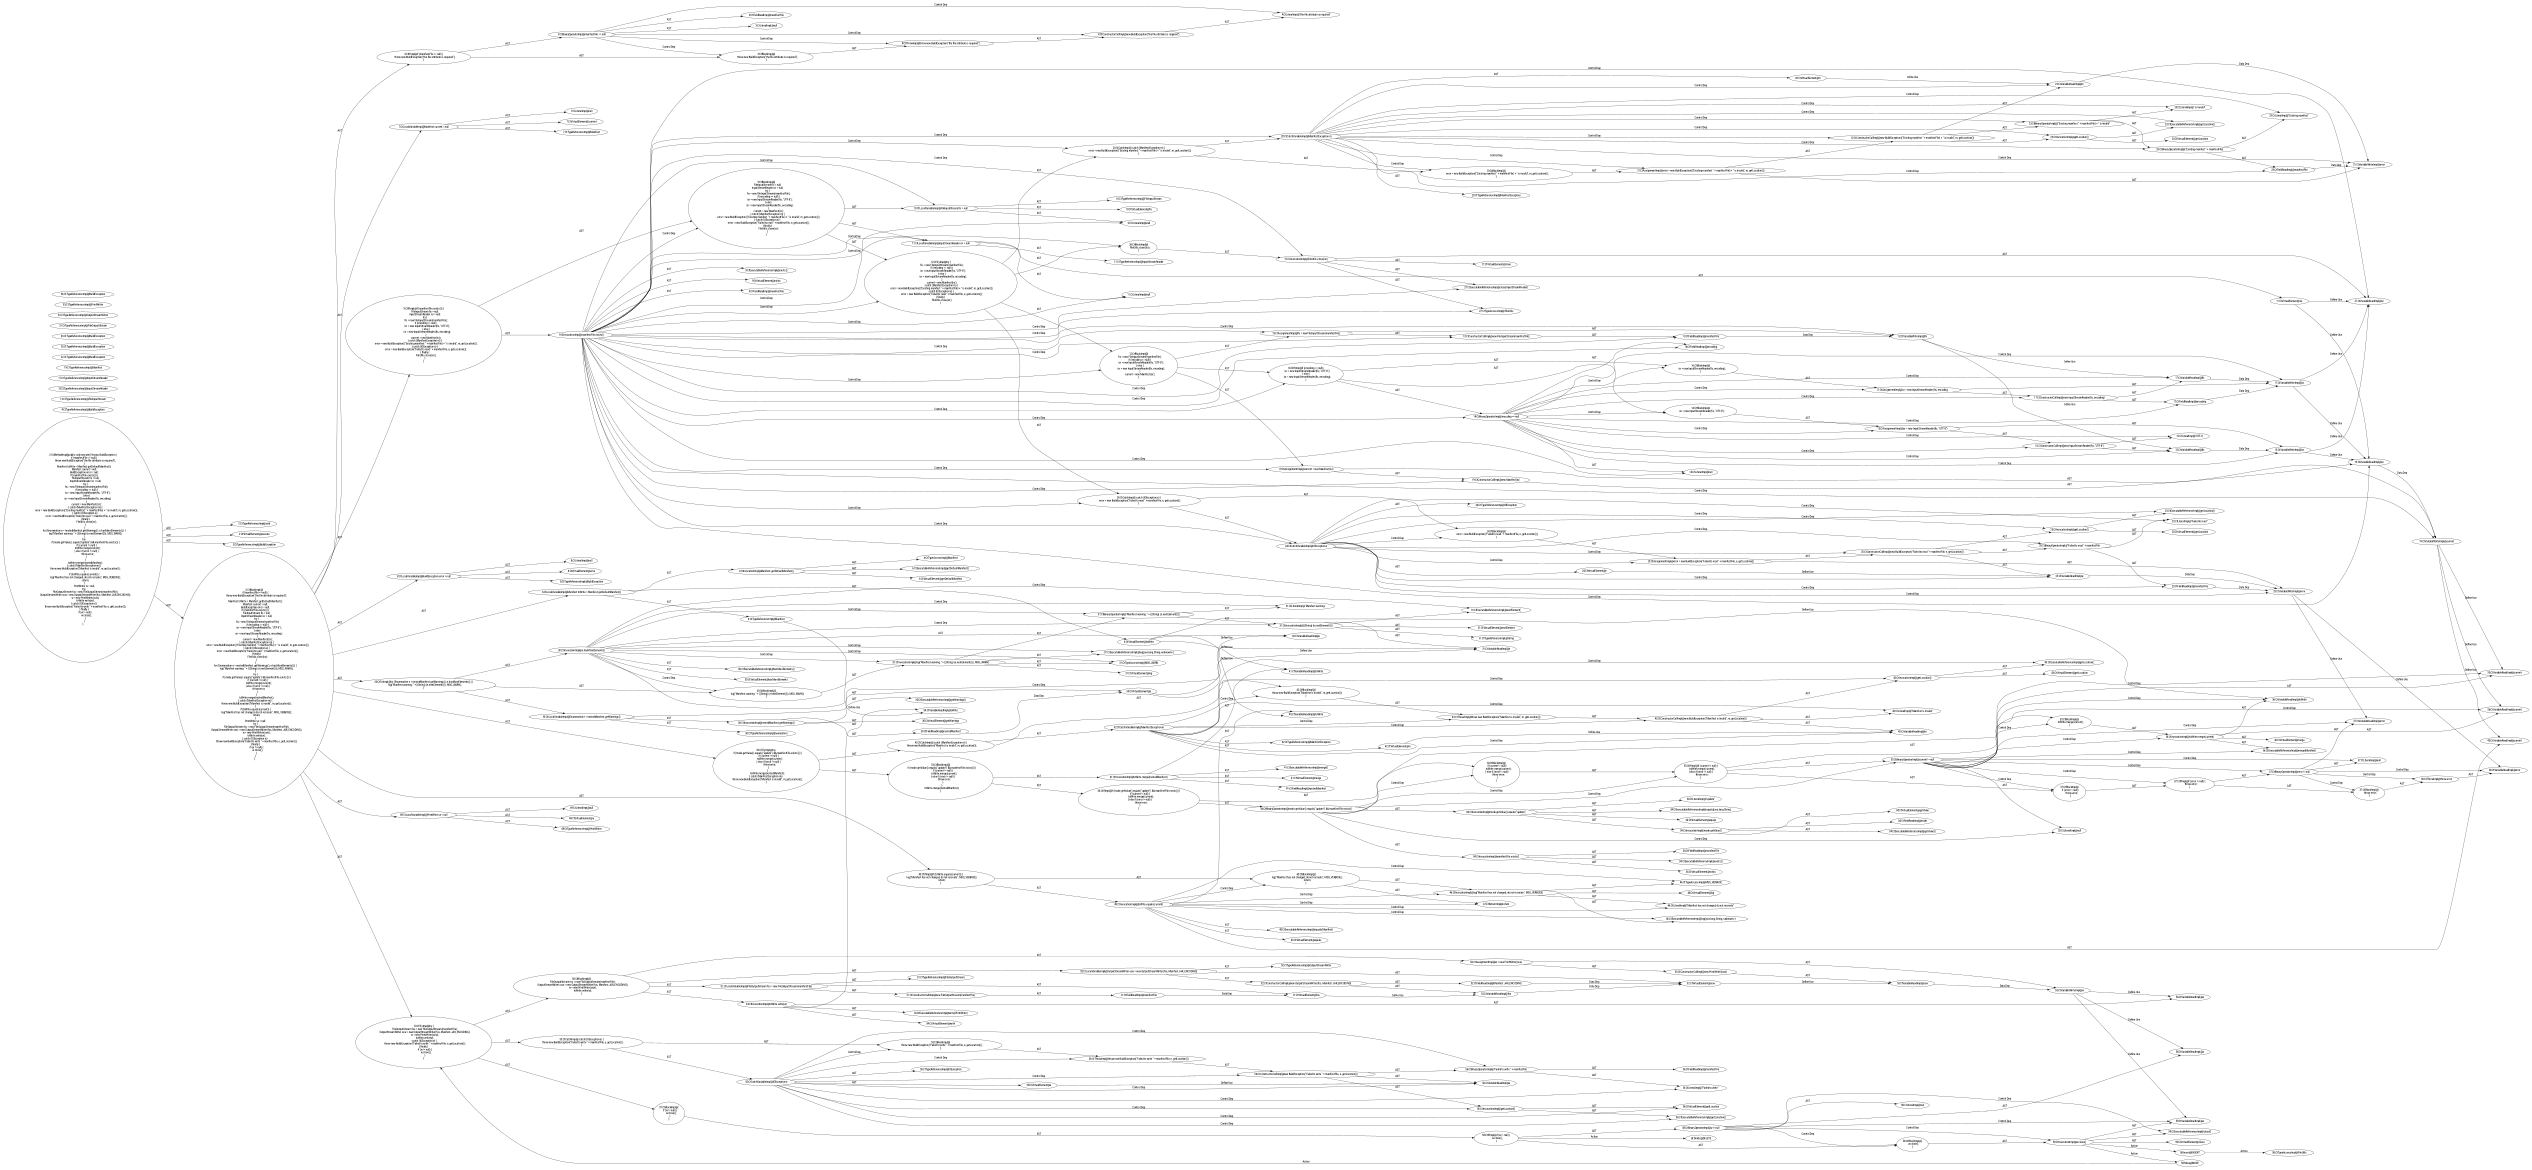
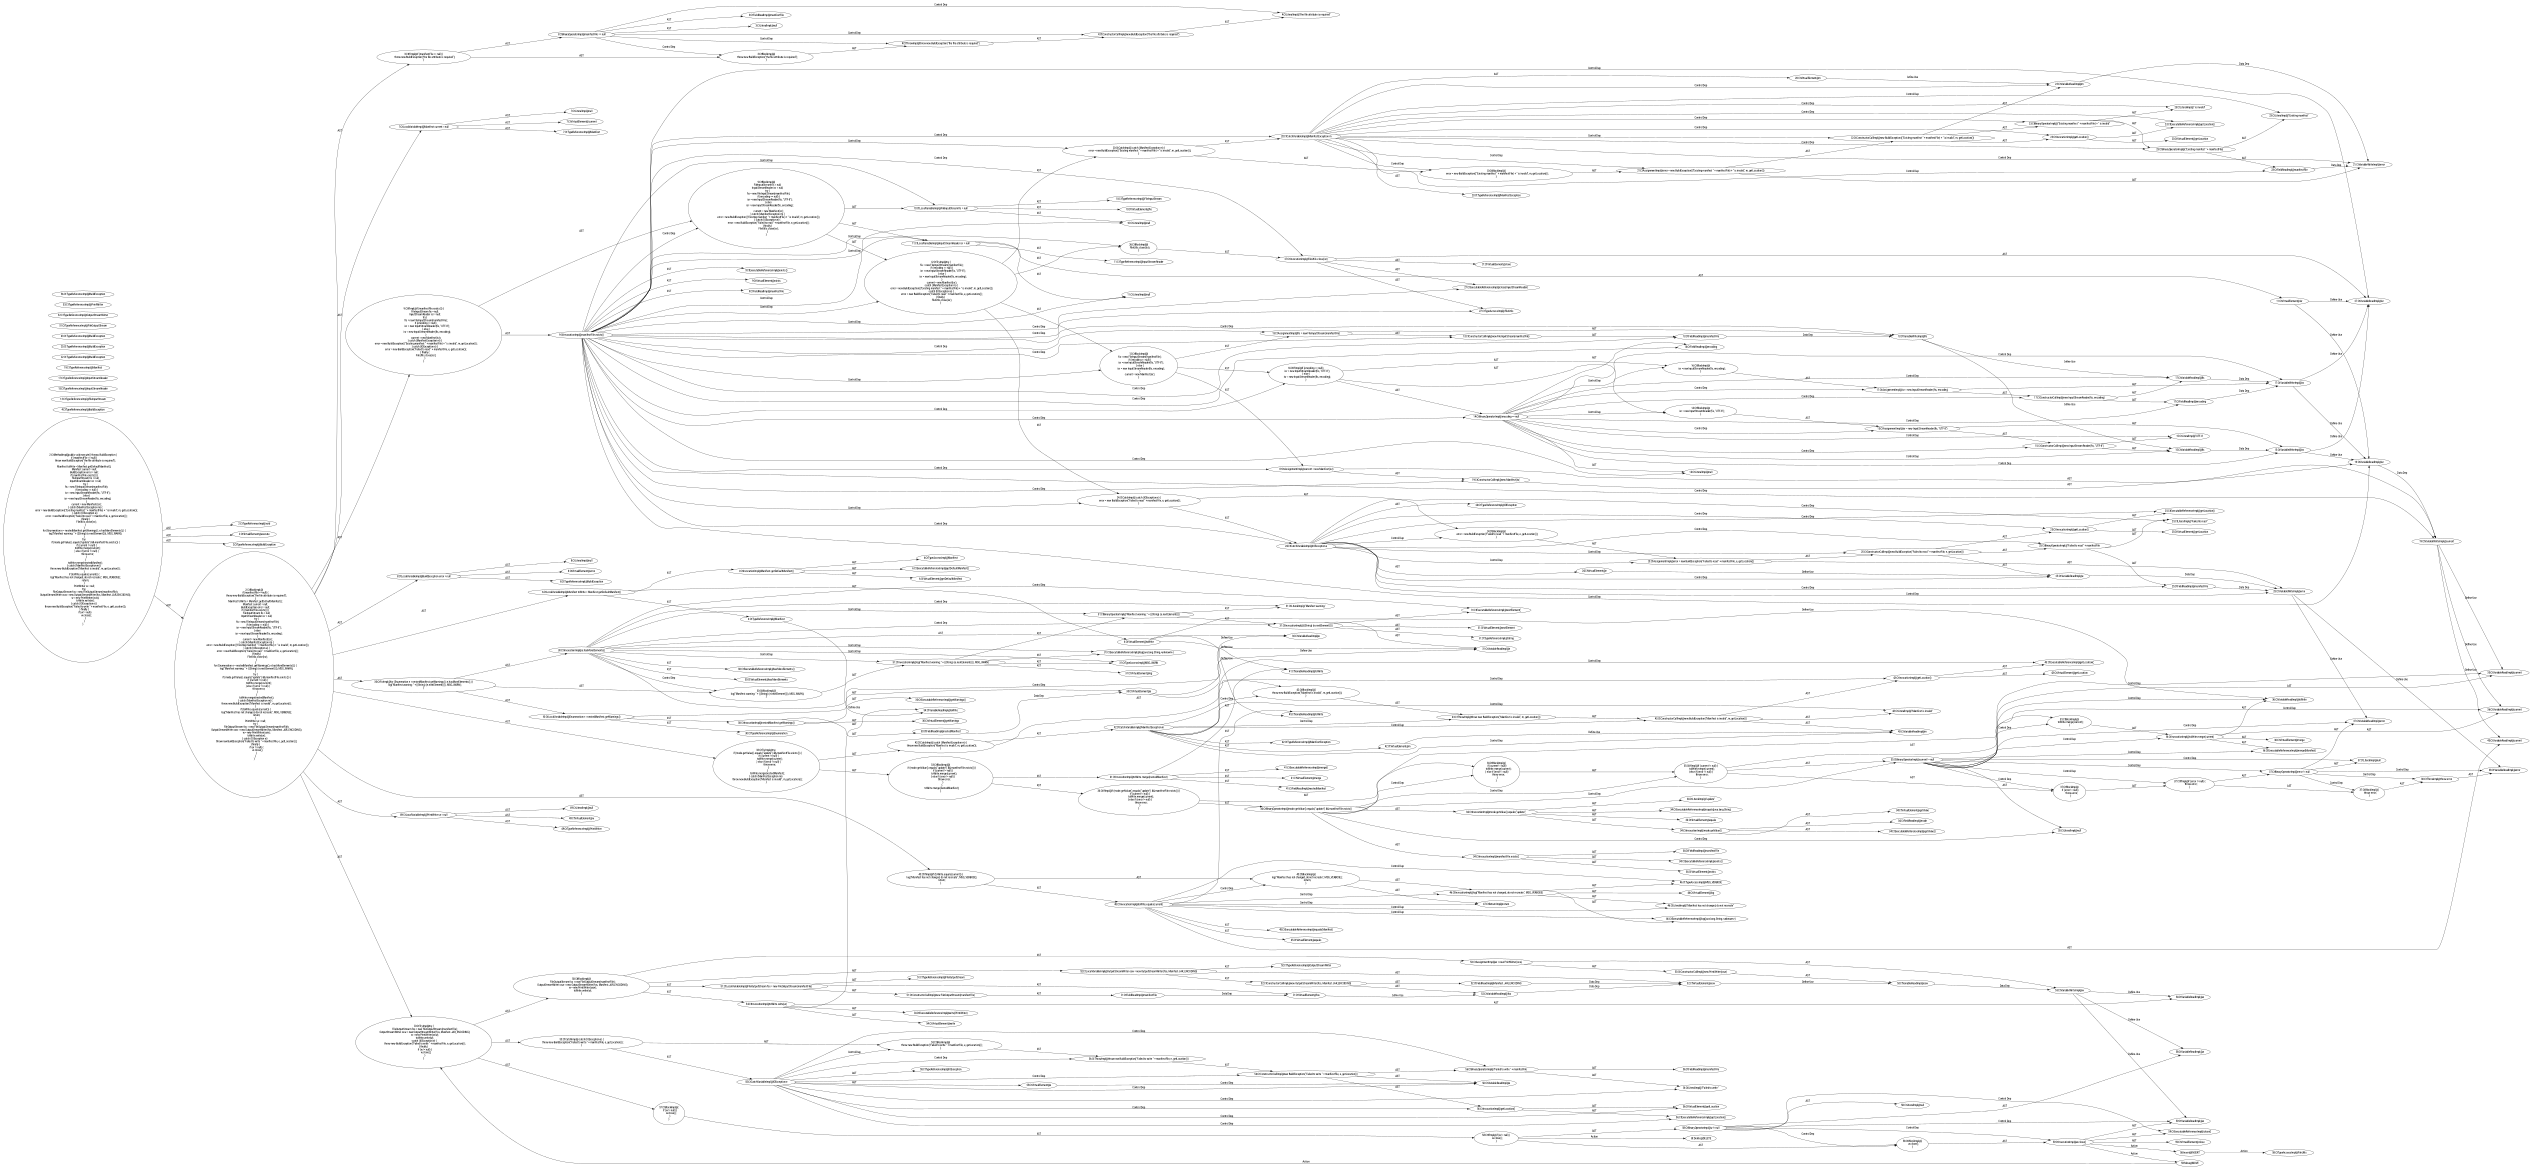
(1227, 1083) -> (1227, 1083)
